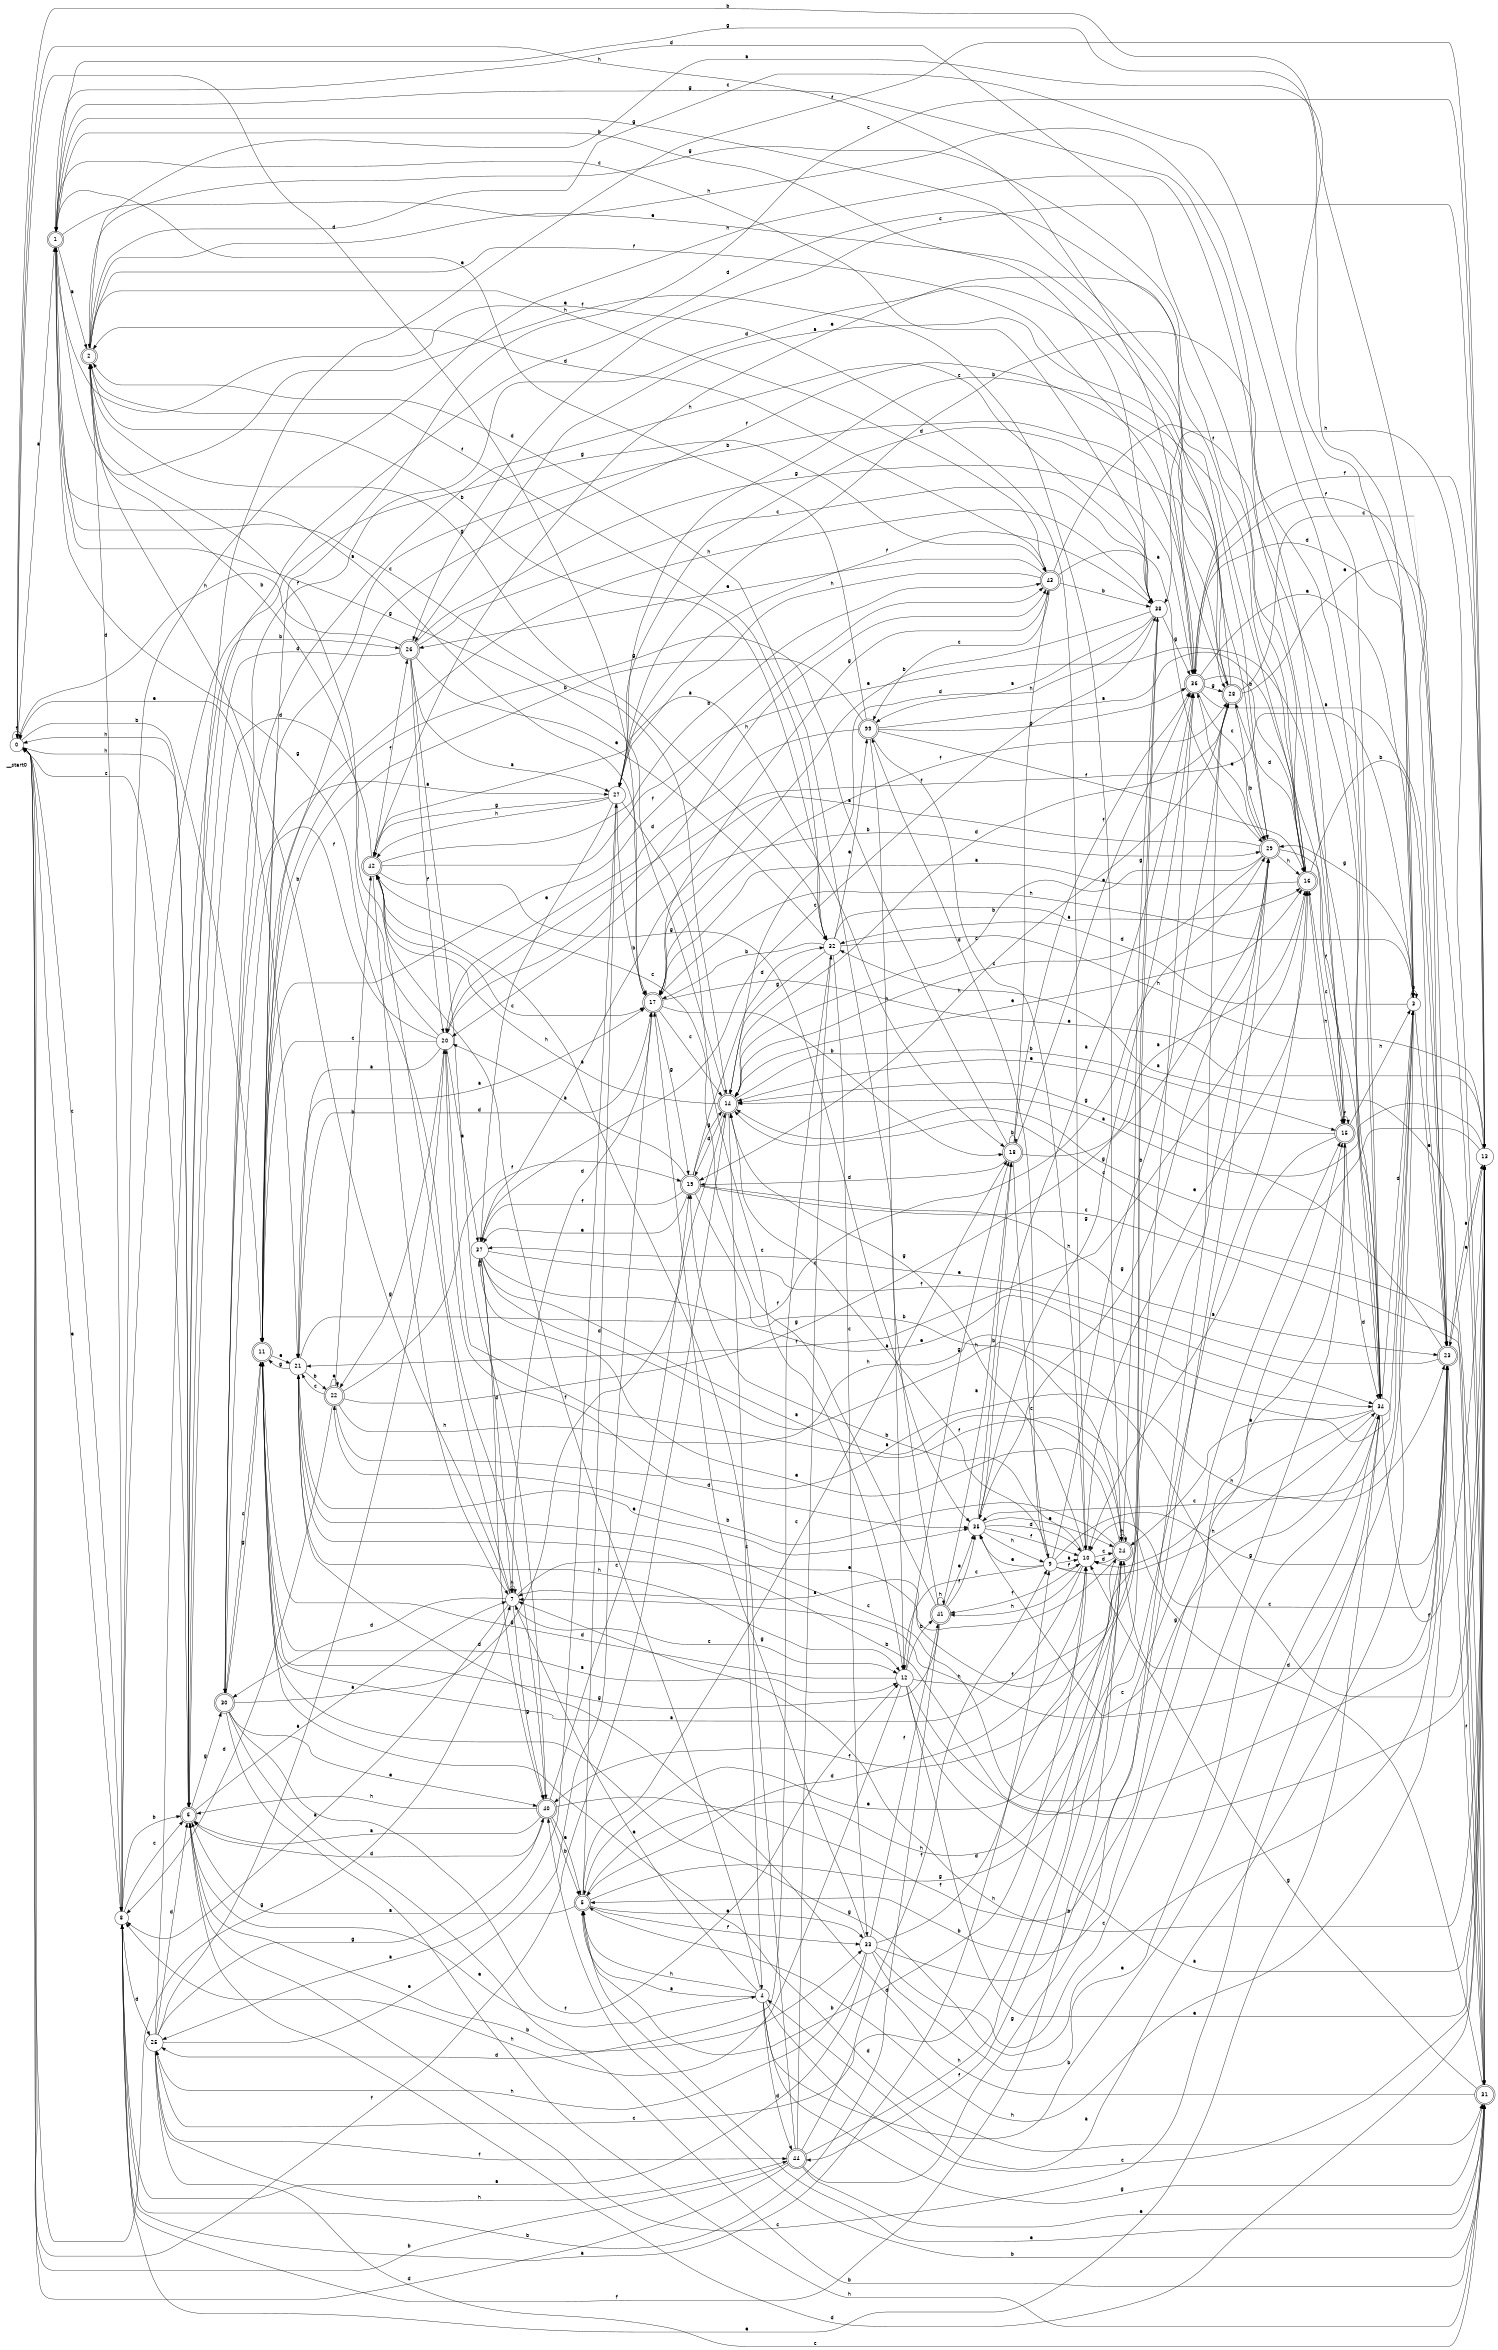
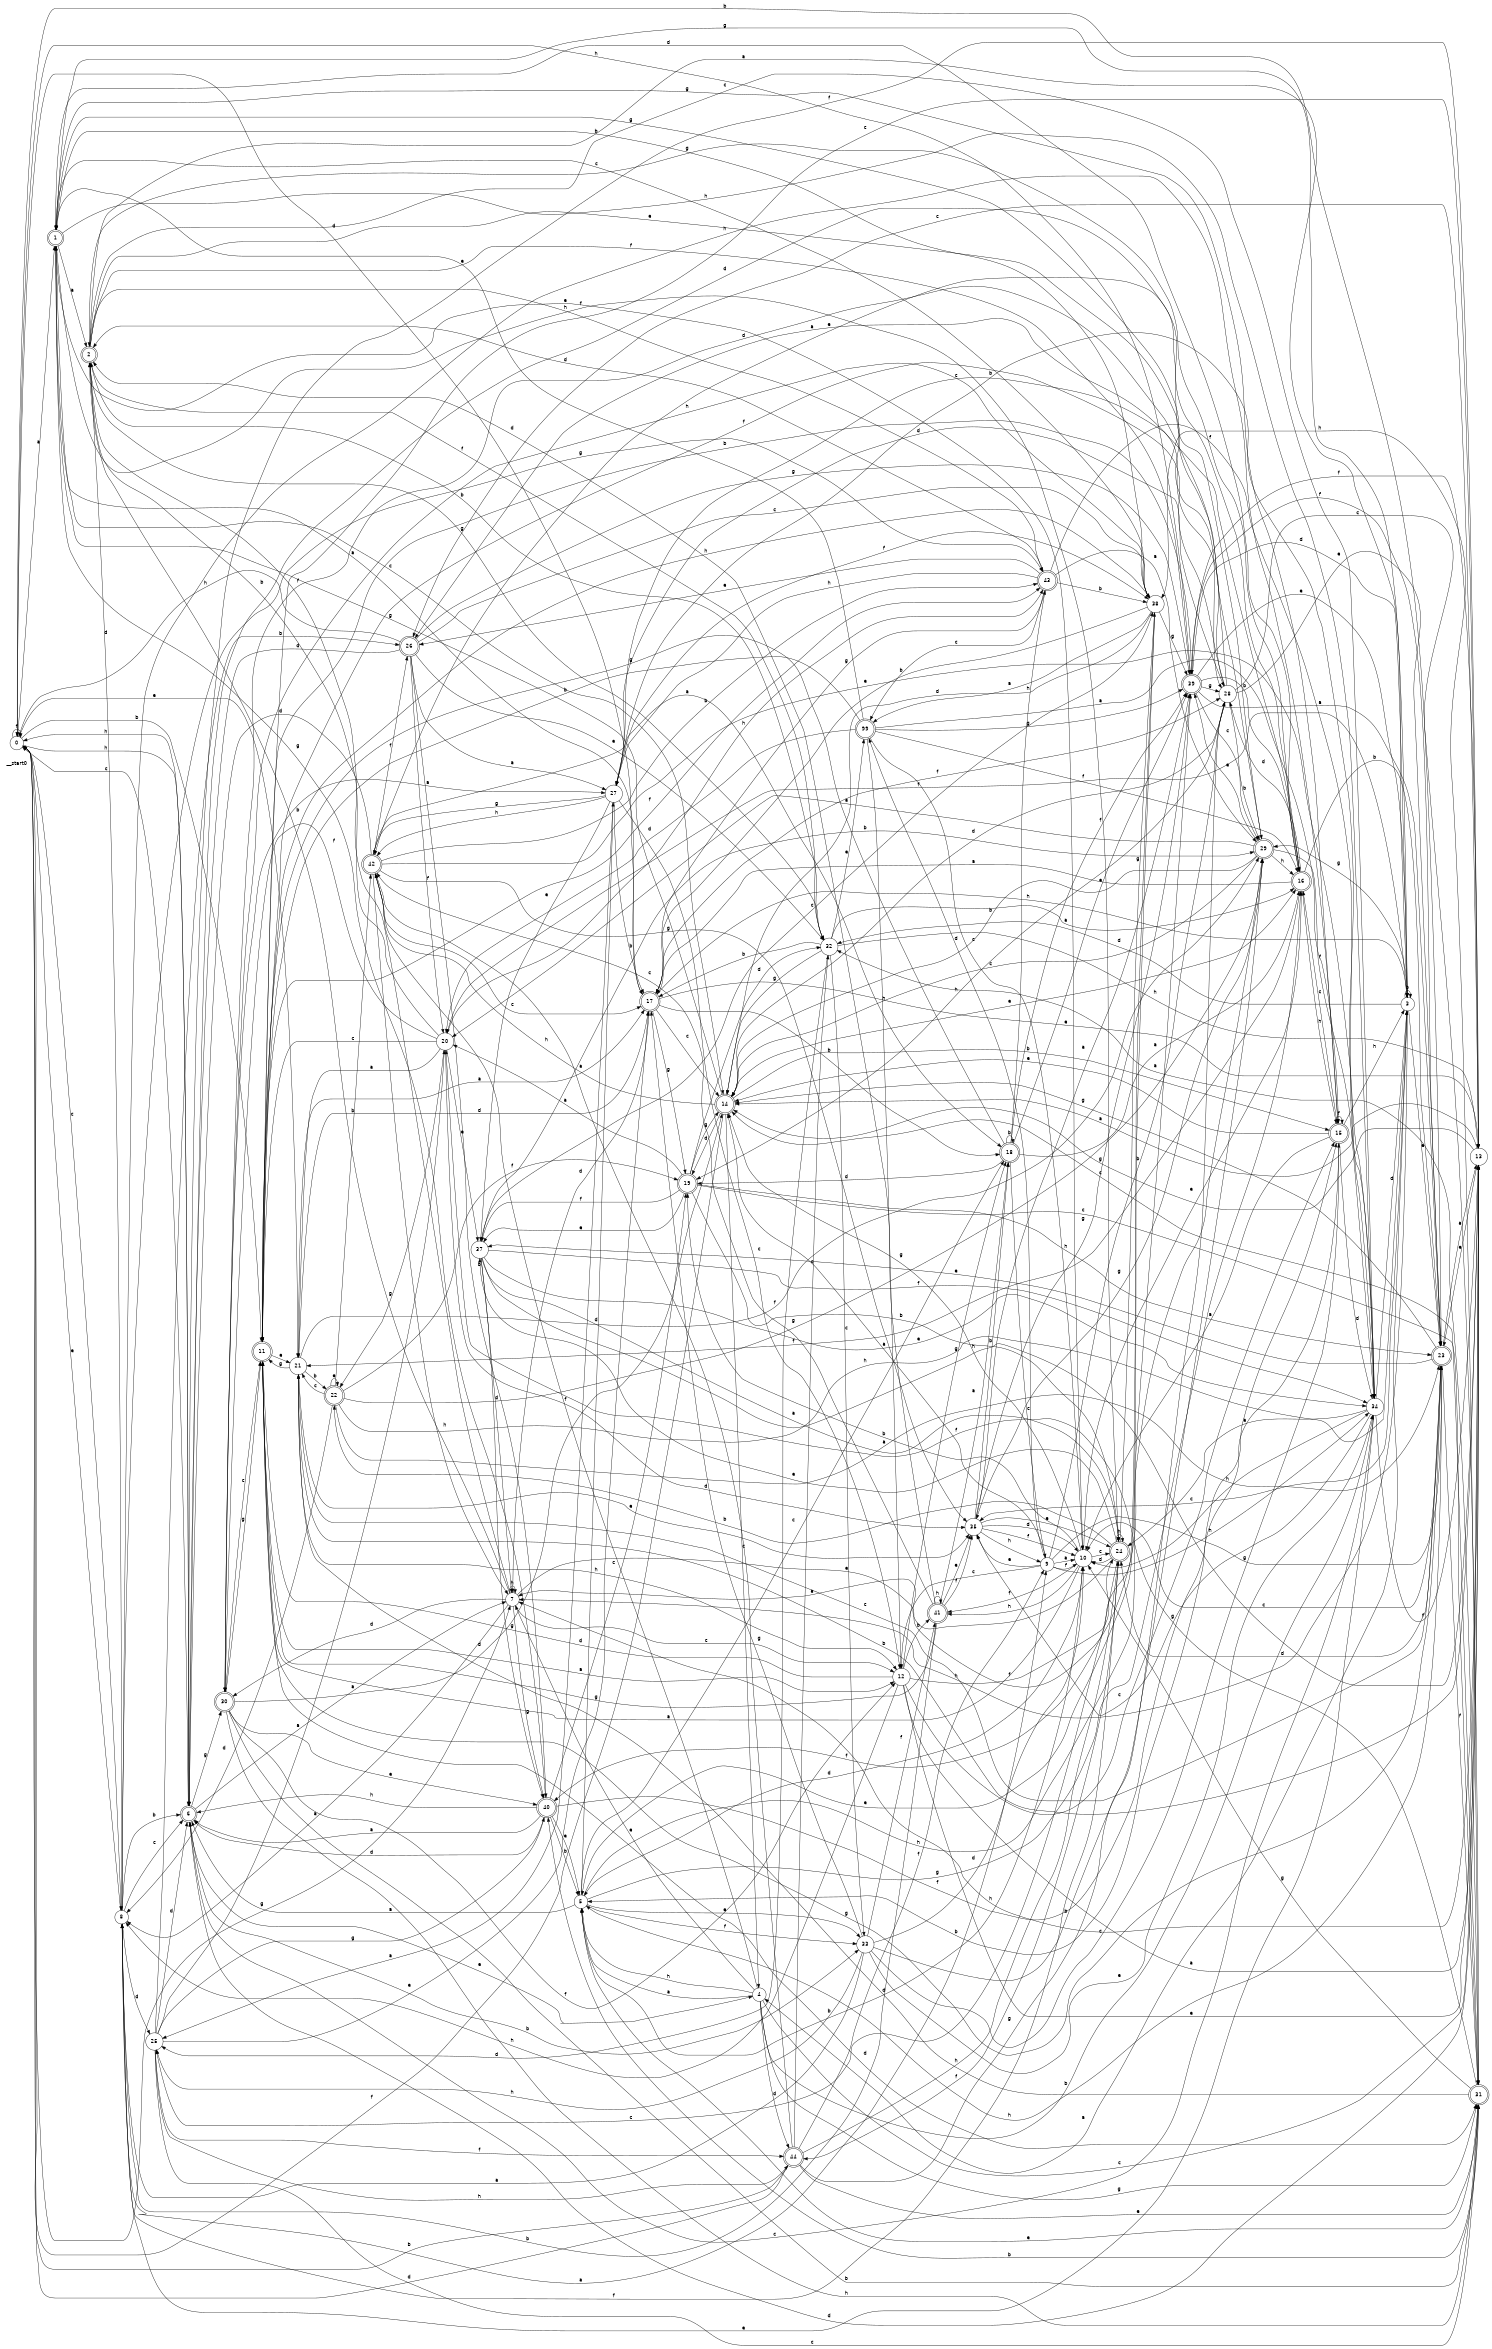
(1195, 684) -> (1192, 684)
(1232, 694) -> (1228, 694)
(583, 1903) -> (581, 1902)
